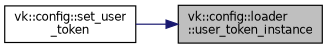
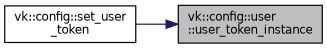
(250, 24) -> (250, 24)
